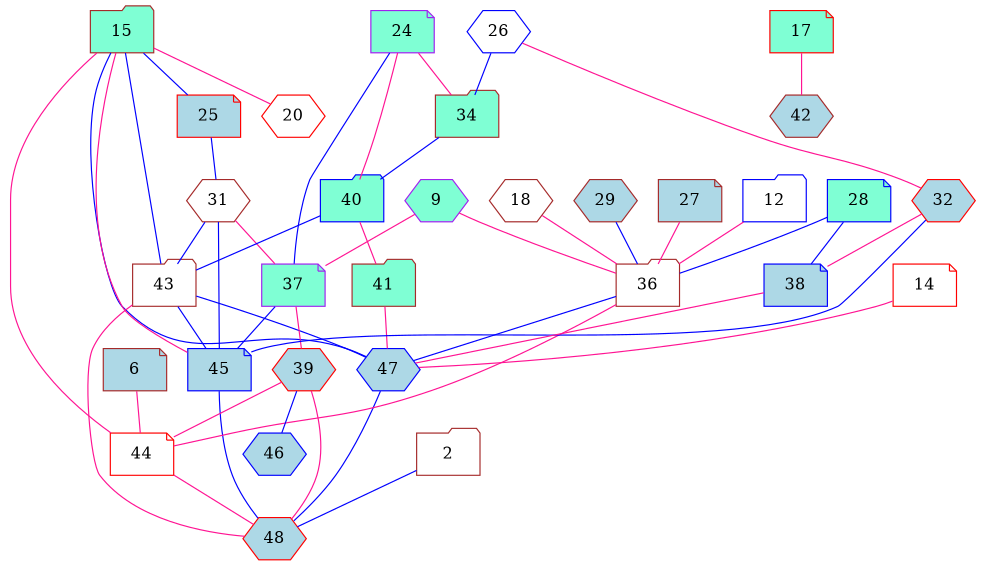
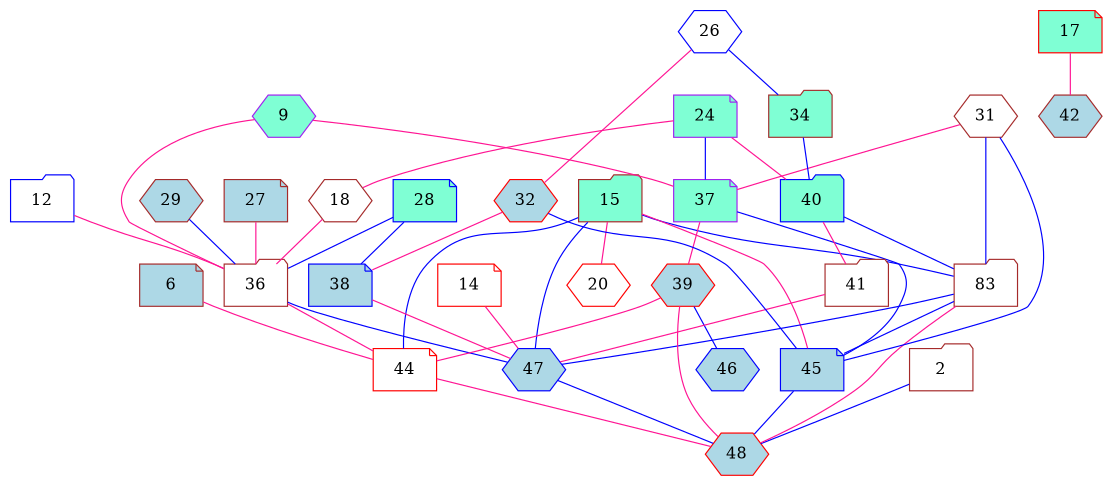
(435, 74) -> (532, 143)
(209, 116) -> none
(11, 248) -> (456, 242)
(164, 285) -> (986, 285)
(384, 285) -> (857, 285)
